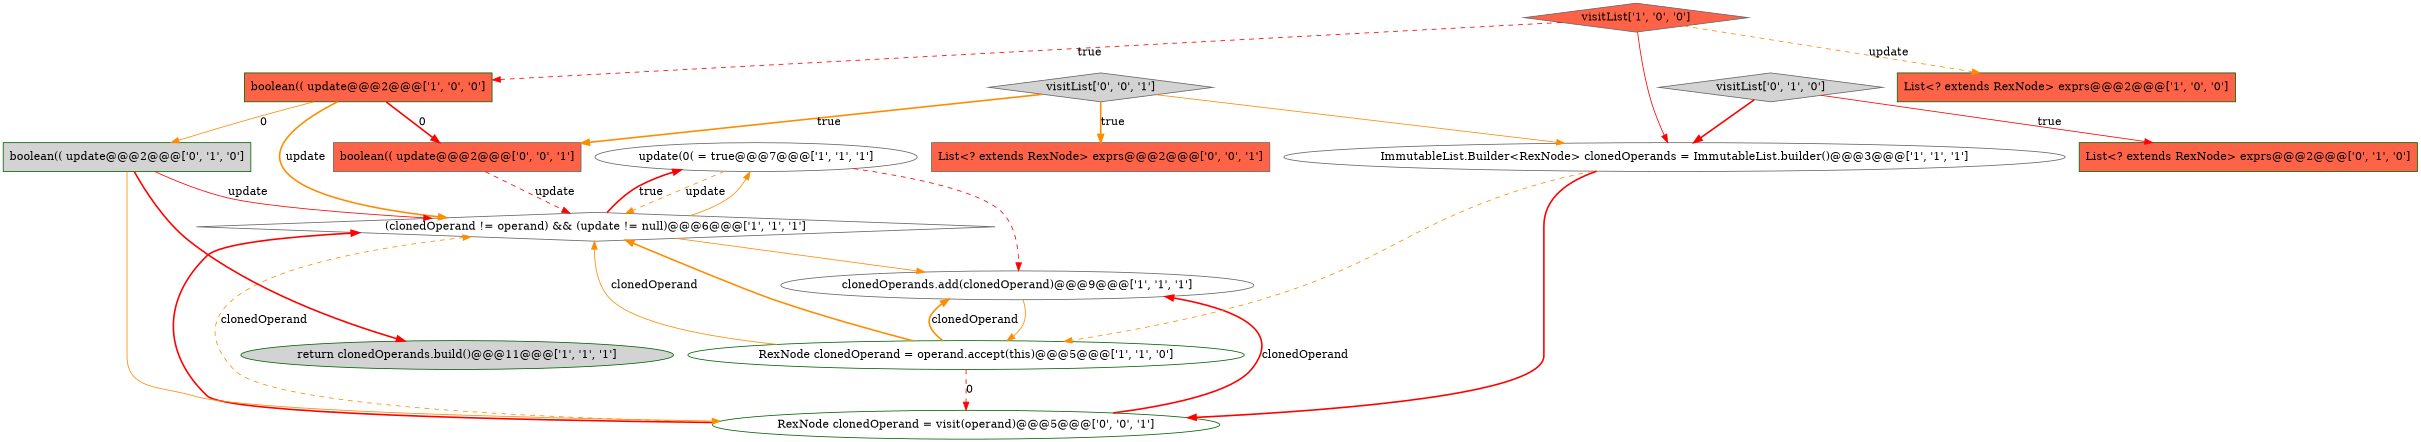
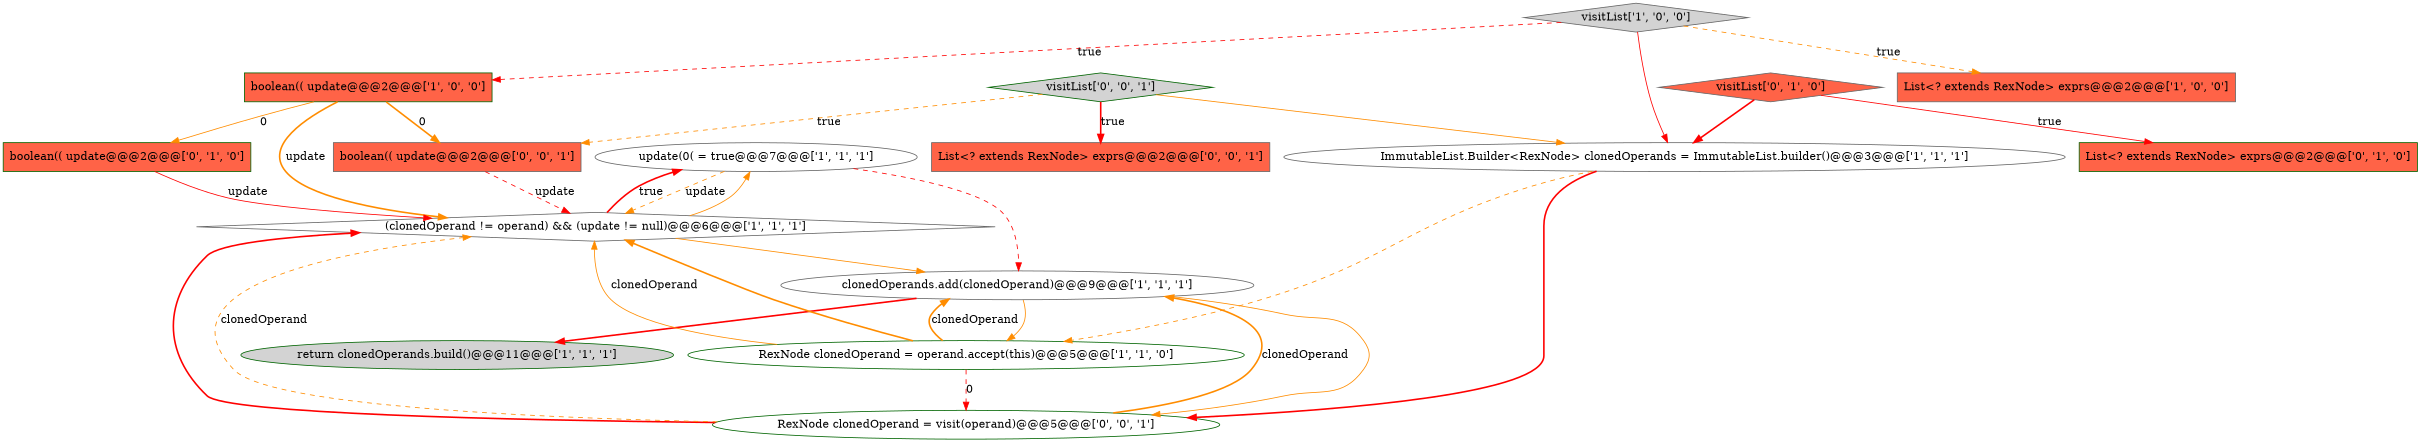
(1636, 18) -> (1636, 18)
(1889, 52) -> (1889, 52)
(1101, 87) -> (1101, 87)
(1771, 87) -> (1771, 87)
(2066, 87) -> (2066, 87)
(816, 118) -> (816, 118)
(1101, 118) -> (1101, 118)
(409, 120) -> (409, 120)
(127, 157) -> (127, 157)
(249, 279) -> (740, 320)
(1246, 374) -> (1246, 374)
(200, 397) -> (1369, 360)
